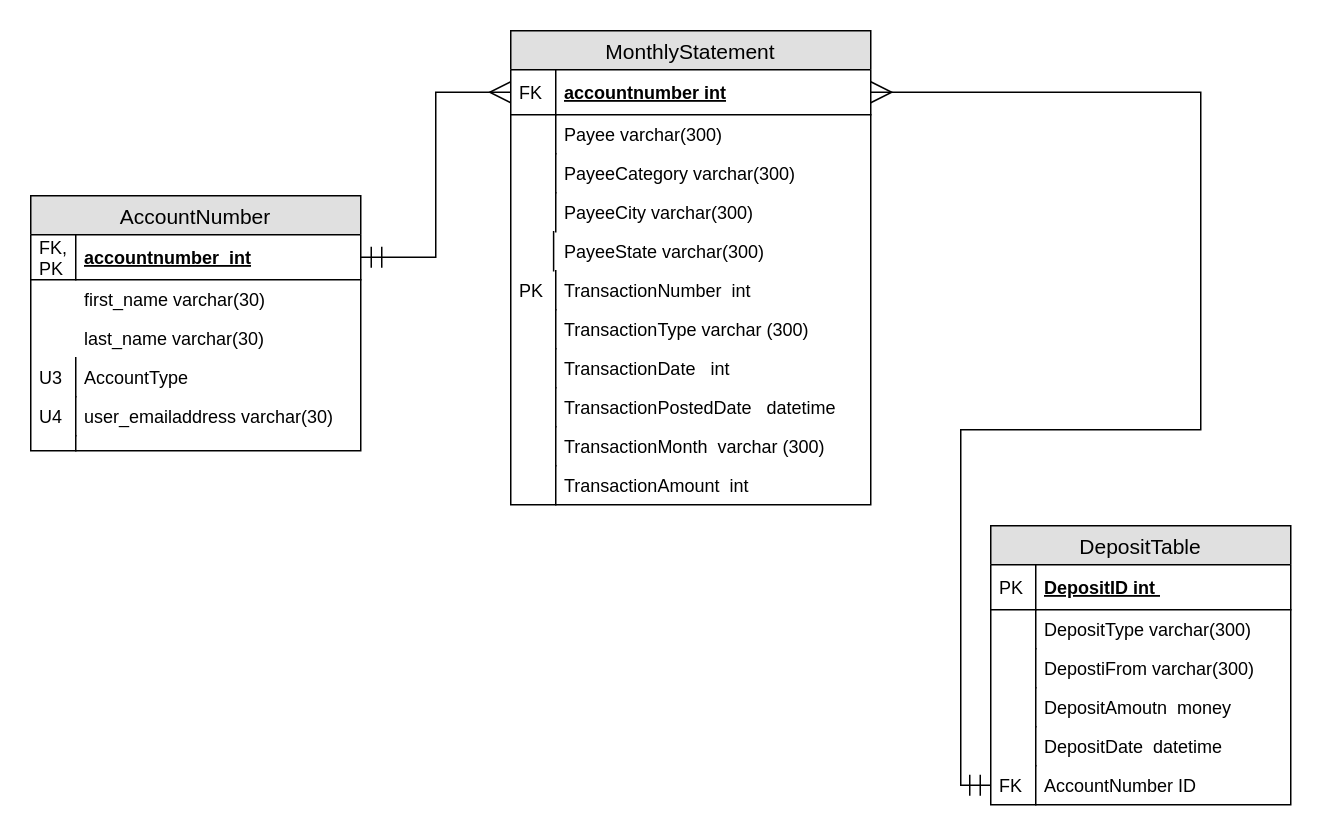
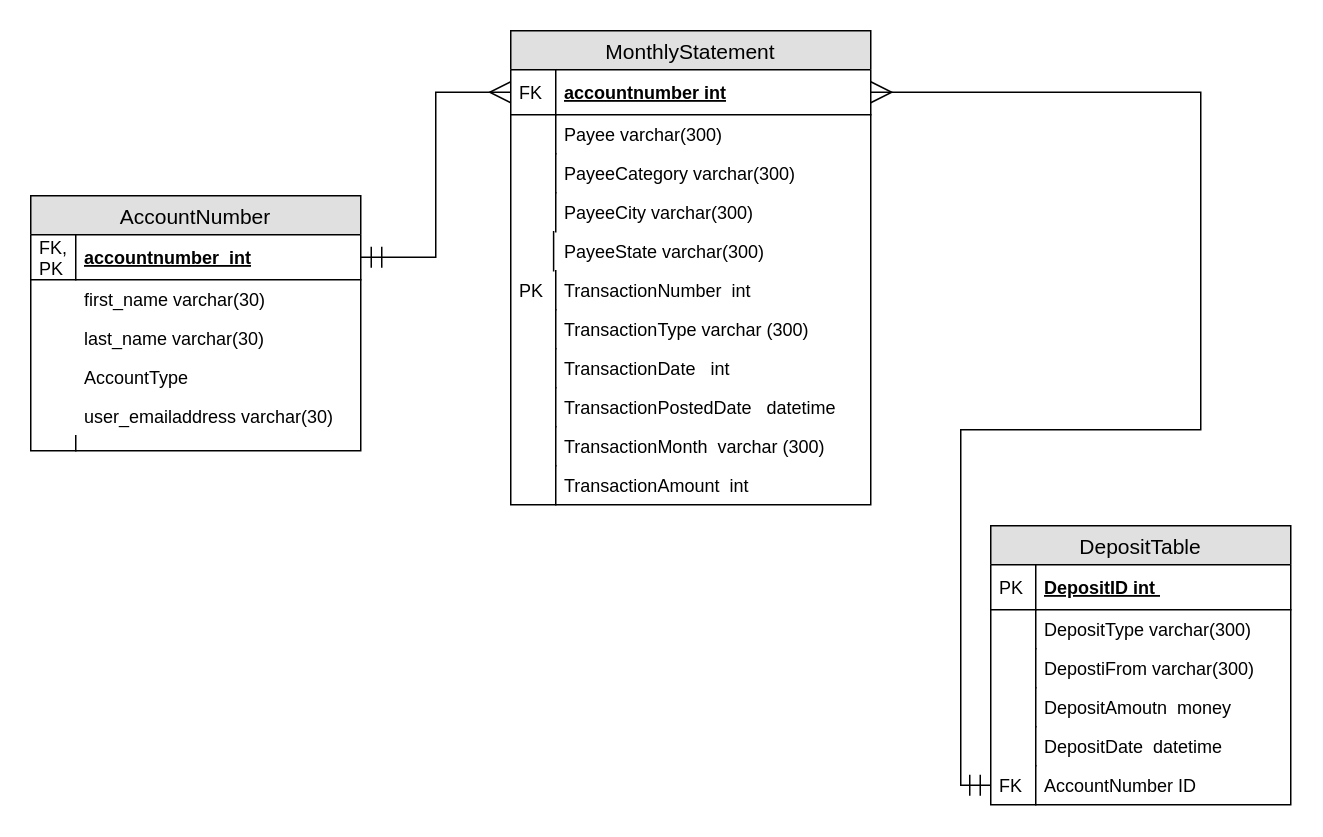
(53, 377) -> none
(53, 416) -> none
